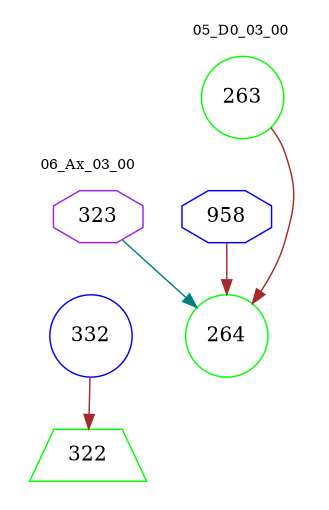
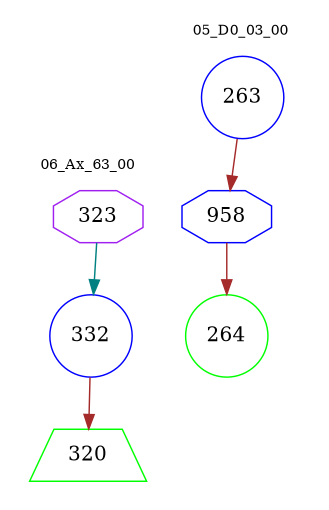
(243, 98) -> (243, 98)
(88, 165) -> (88, 165)
(292, 210) -> (235, 158)
(149, 264) -> (96, 261)
(88, 455) -> (88, 455)
